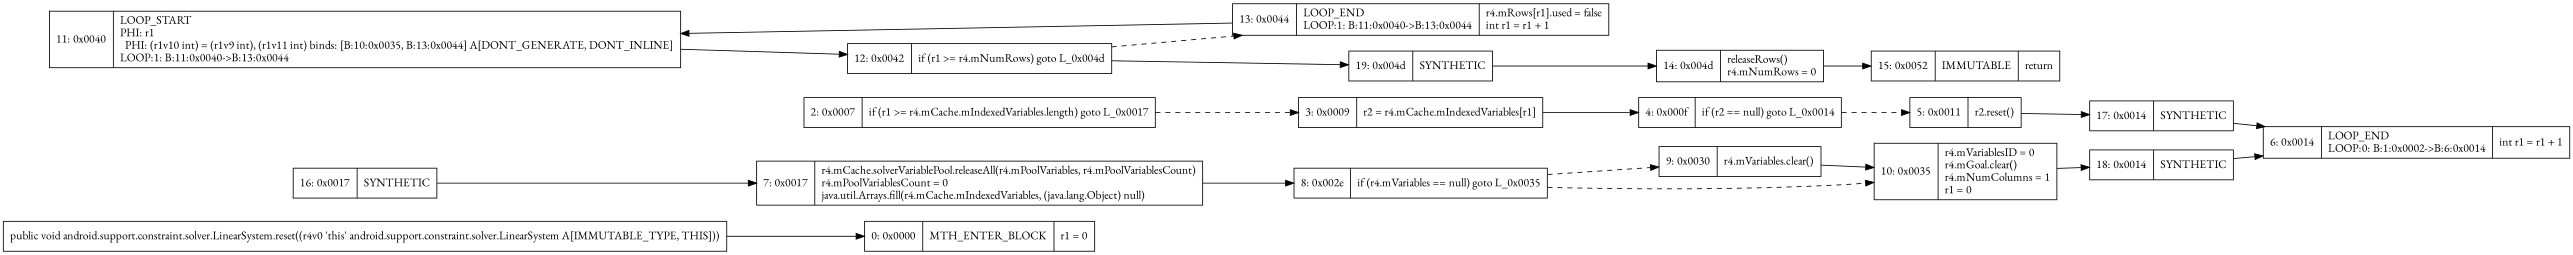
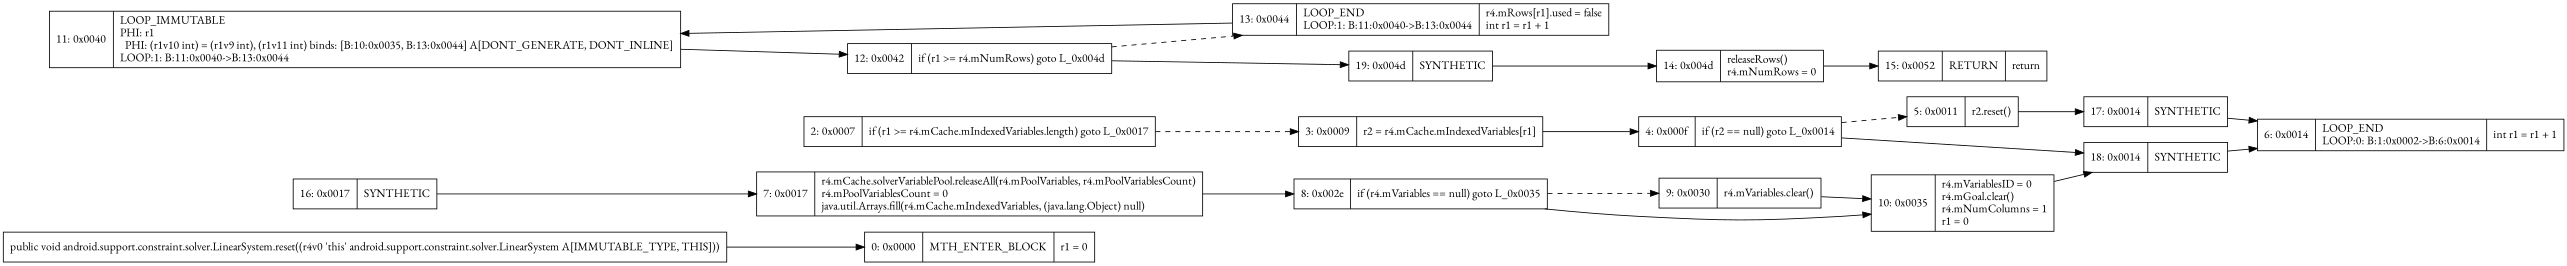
(156, 20) -> (173, 20)
(1977, 66) -> (1974, 66)
none -> (1958, 145)
(1706, 189) -> (1704, 219)
